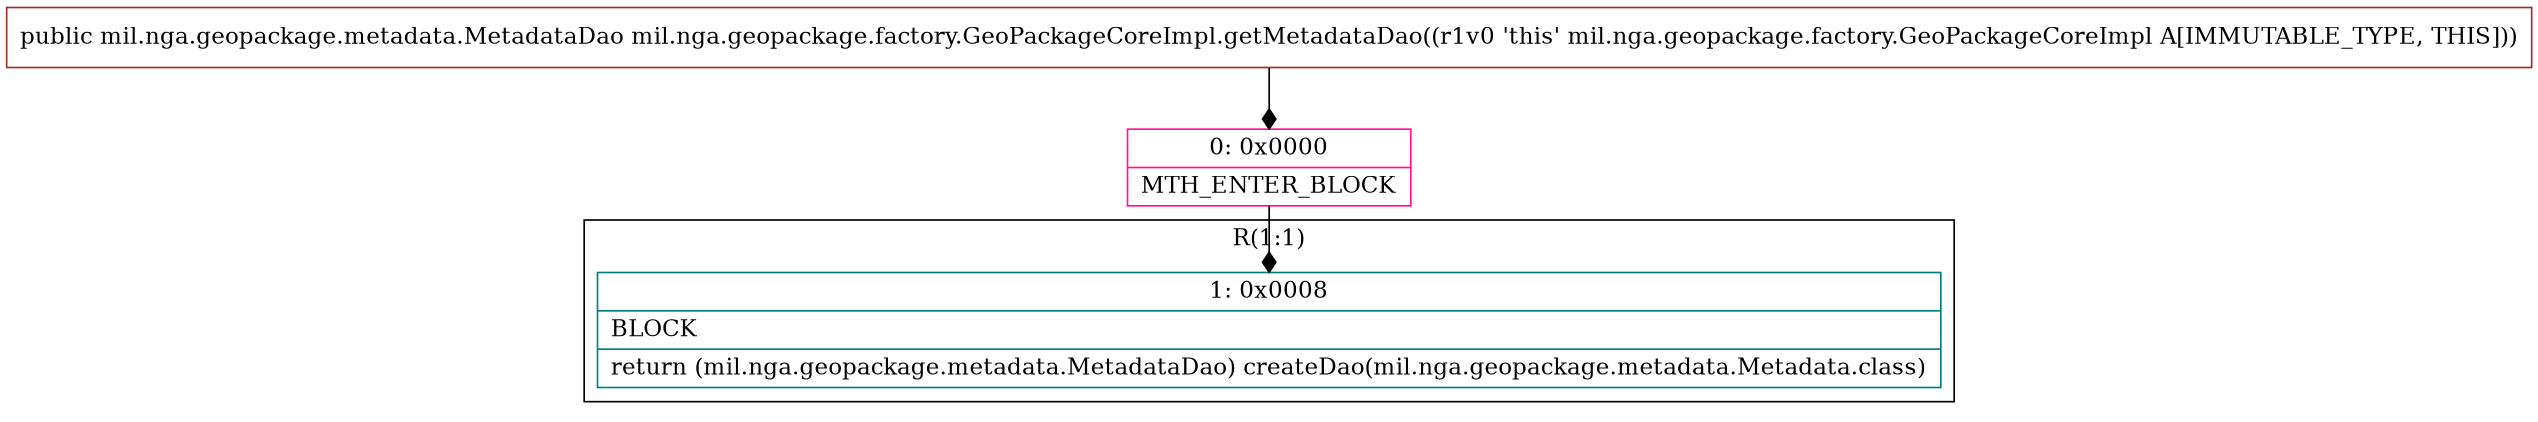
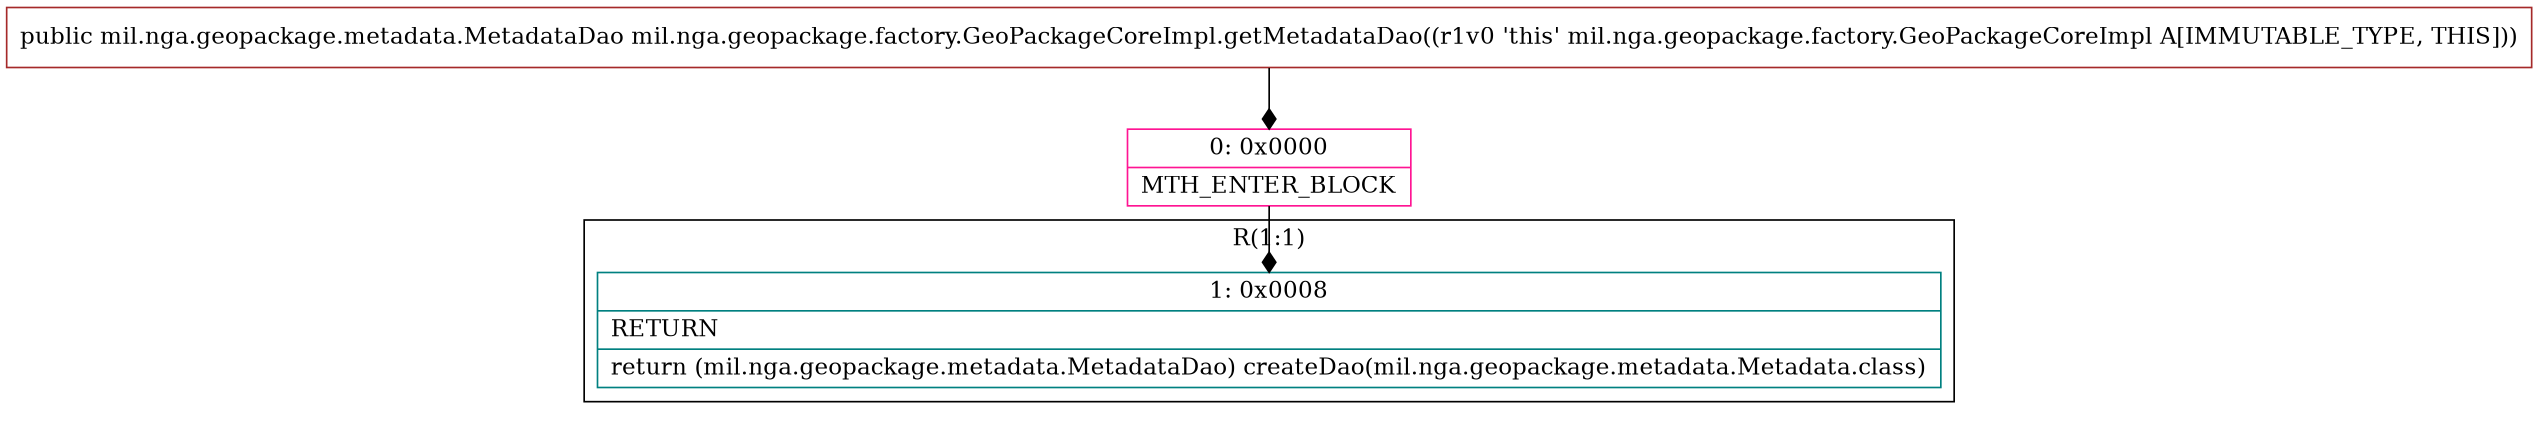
(654, 329) -> (665, 329)
